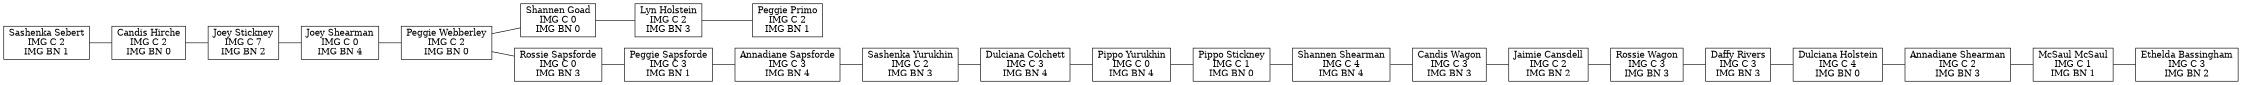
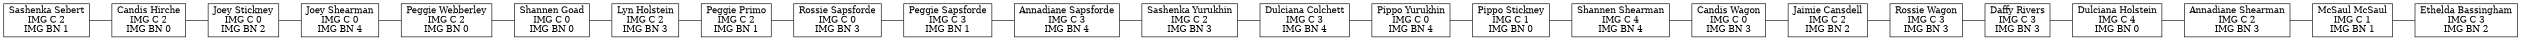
(243, 43) -> (243, 20)
(503, 54) -> (783, 20)
(1449, 65) -> (1729, 20)
